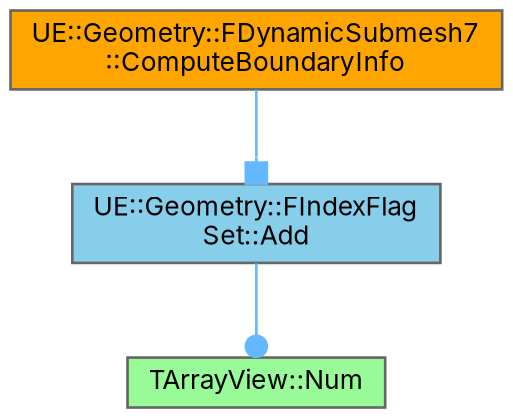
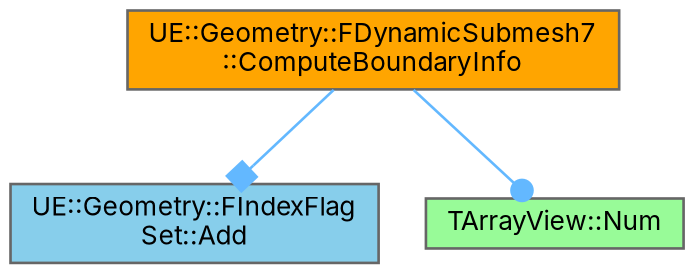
(256, 299) -> (464, 137)
